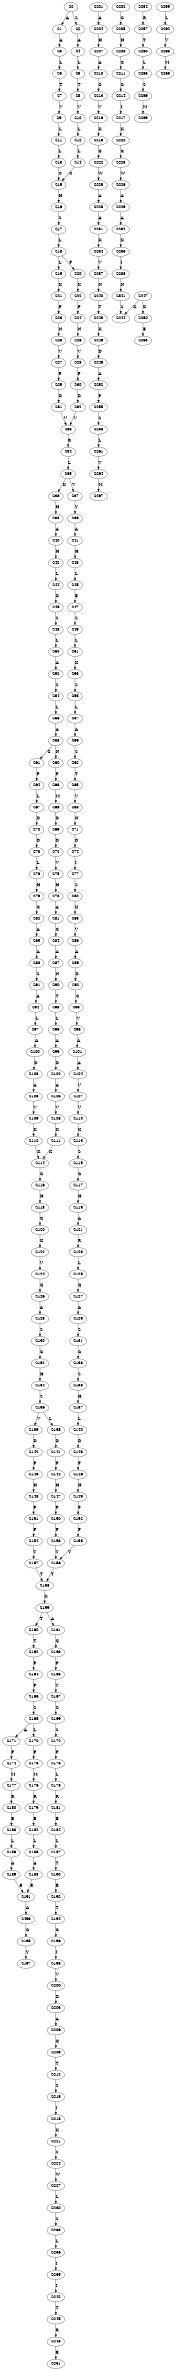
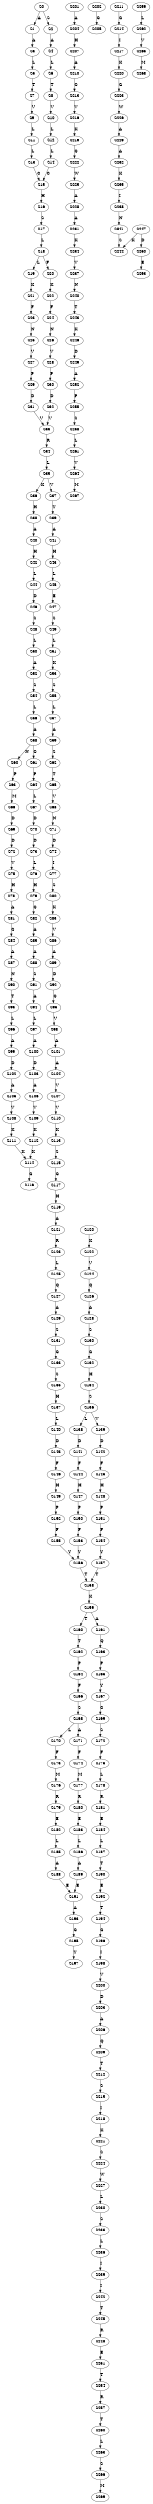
(121, 52) -> none
(40, 1208) -> none
(26, 1919) -> (74, 1919)
none -> (100, 2374)
